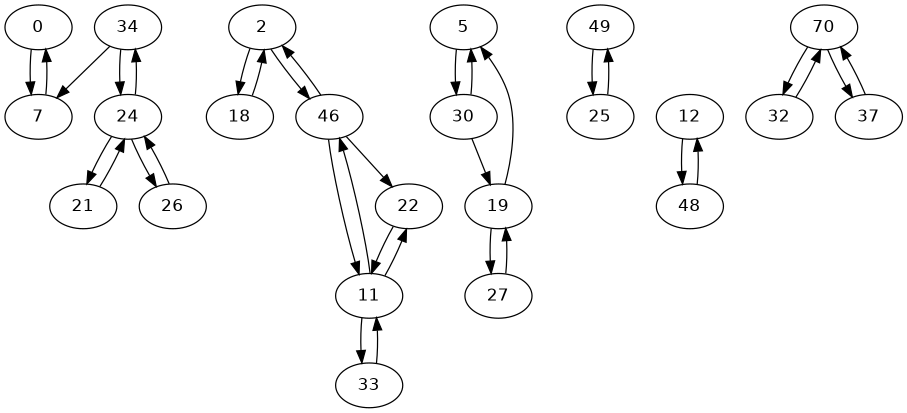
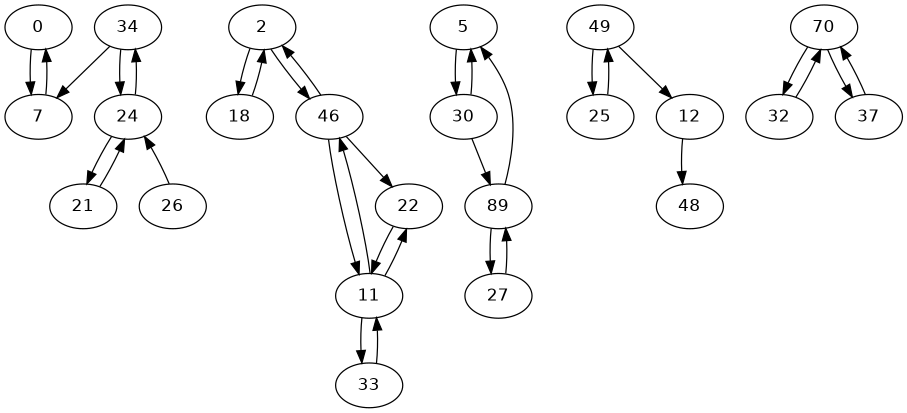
(140, 158) -> none
(698, 168) -> (641, 68)
(498, 206) -> (498, 206)
